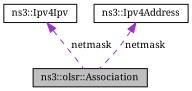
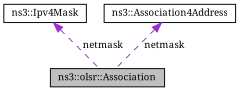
(40, 13) -> (45, 13)
(141, 13) -> (170, 13)
